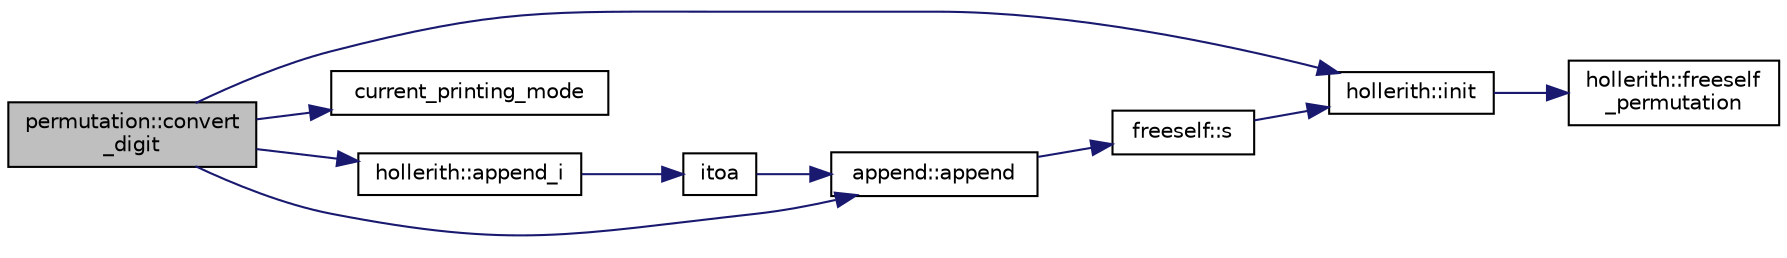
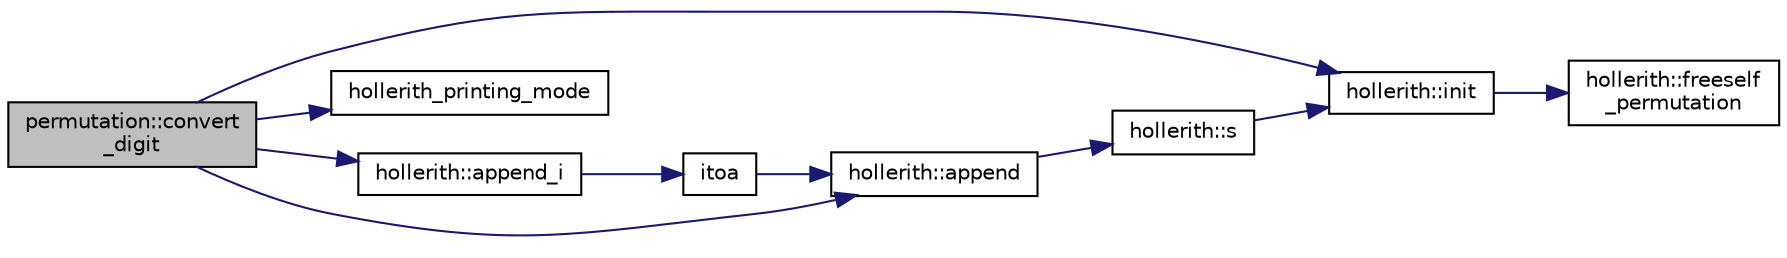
(470, 93) -> (470, 93)
(1183, 133) -> (1183, 133)
(934, 174) -> (934, 174)
